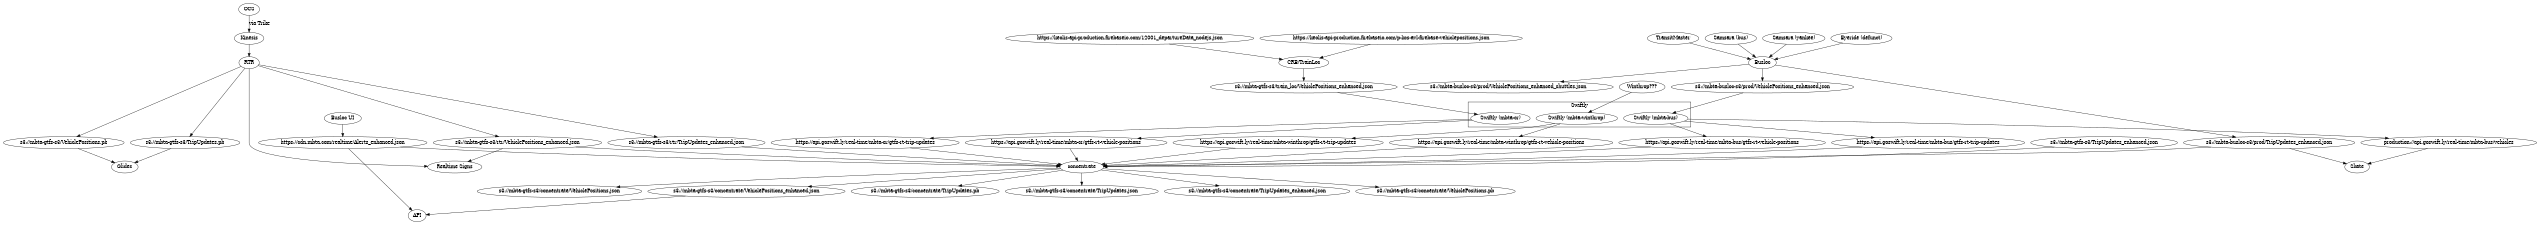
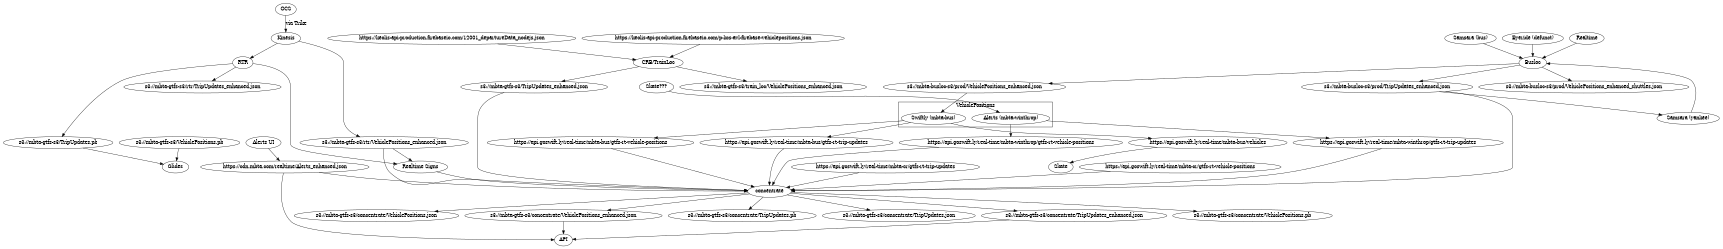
(1673, 38) -> (1587, 38)
none -> (602, 74)
(1642, 87) -> (656, 87)
(160, 101) -> none
(377, 101) -> (343, 76)
(1579, 106) -> (975, 106)
(343, 118) -> (263, 143)
(1500, 118) -> none
(1577, 118) -> (1011, 118)
(2449, 143) -> (1208, 143)
(2316, 156) -> (1549, 102)
(899, 157) -> (590, 187)
none -> (793, 230)
